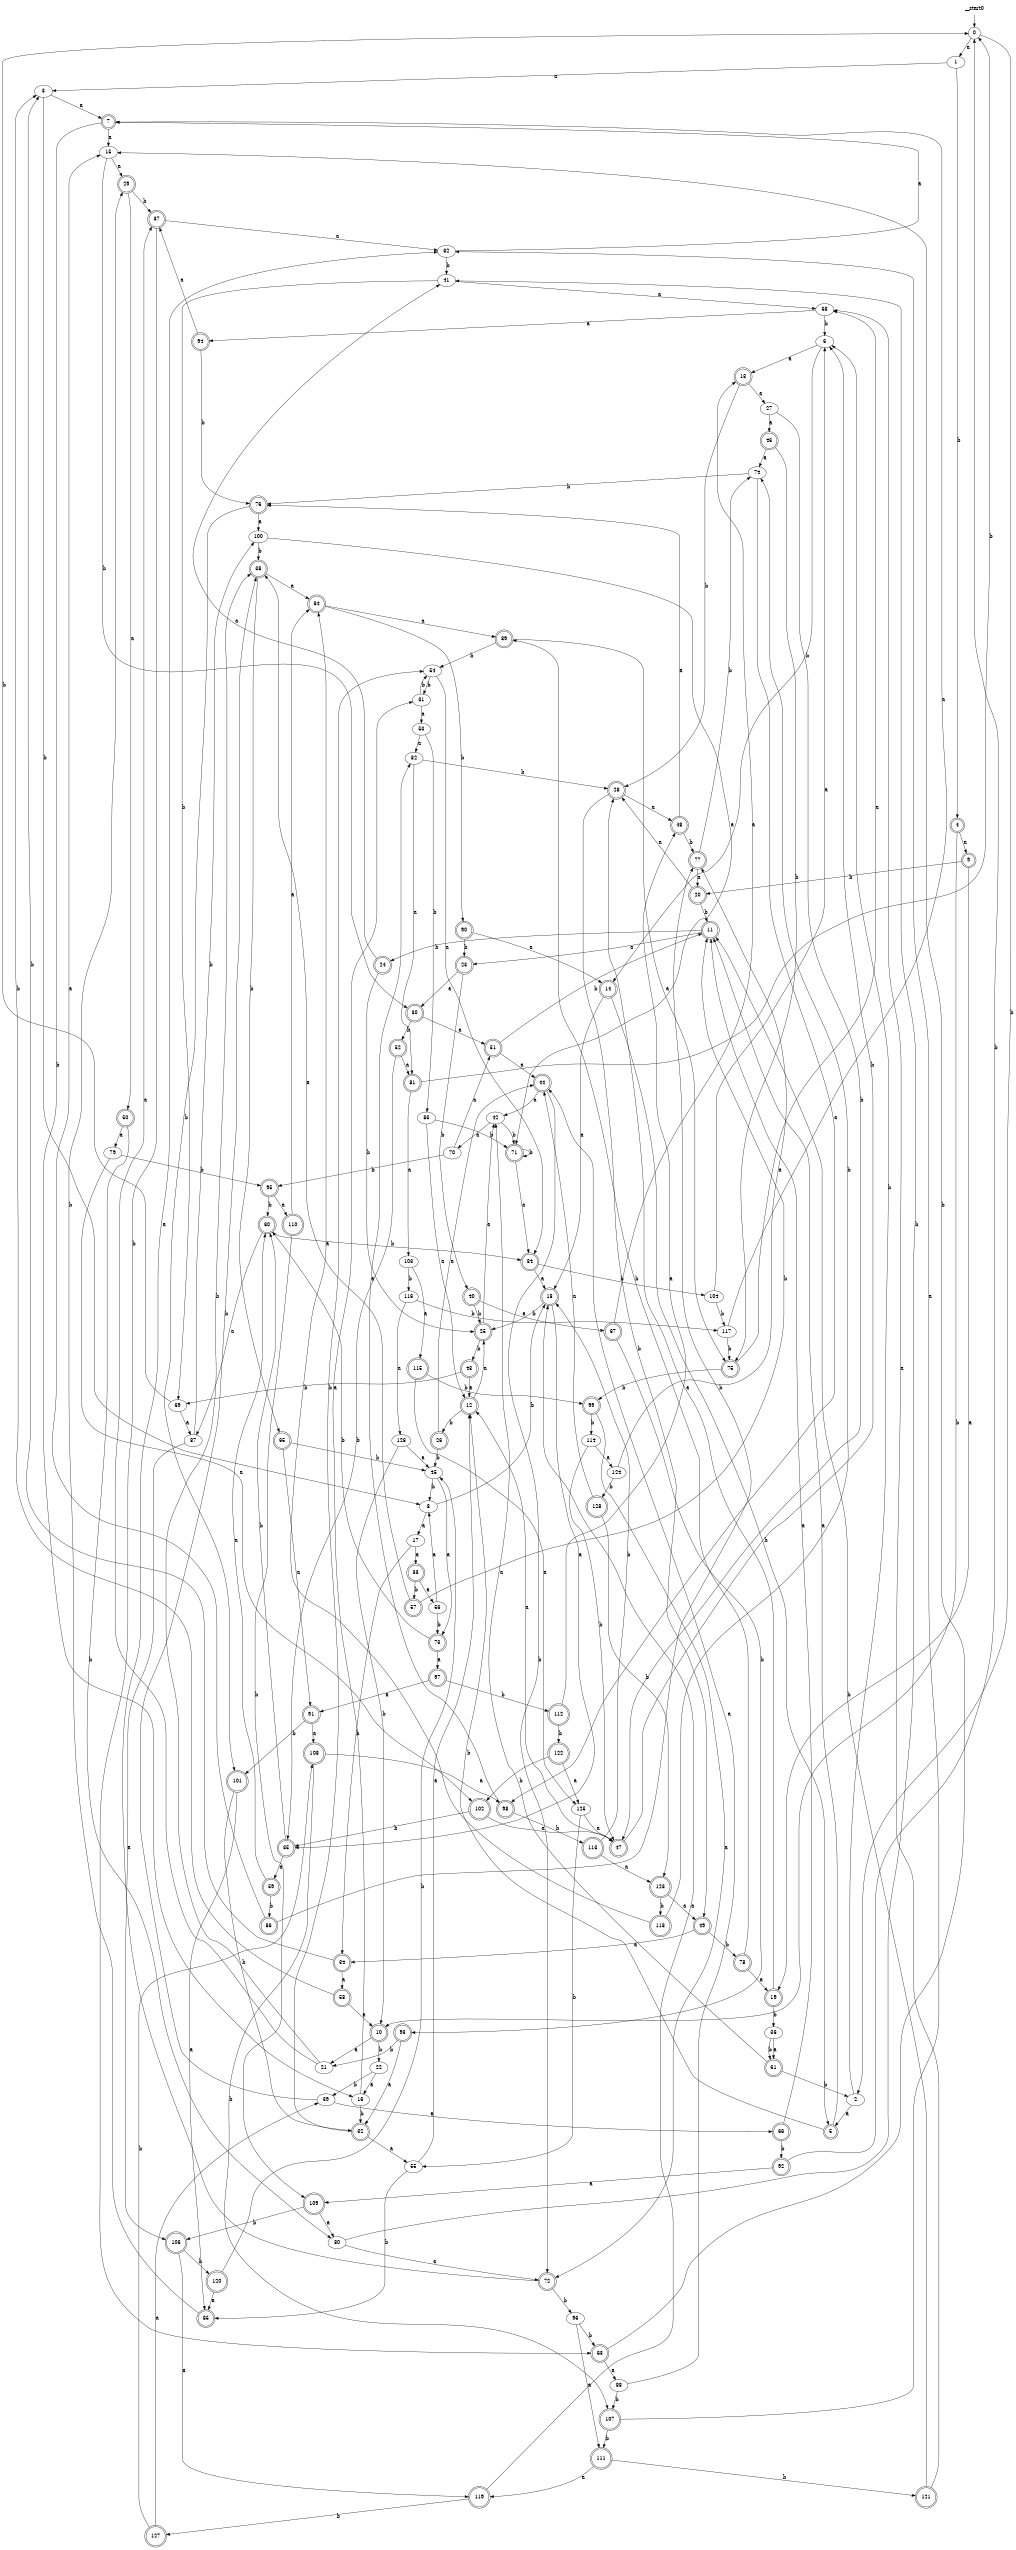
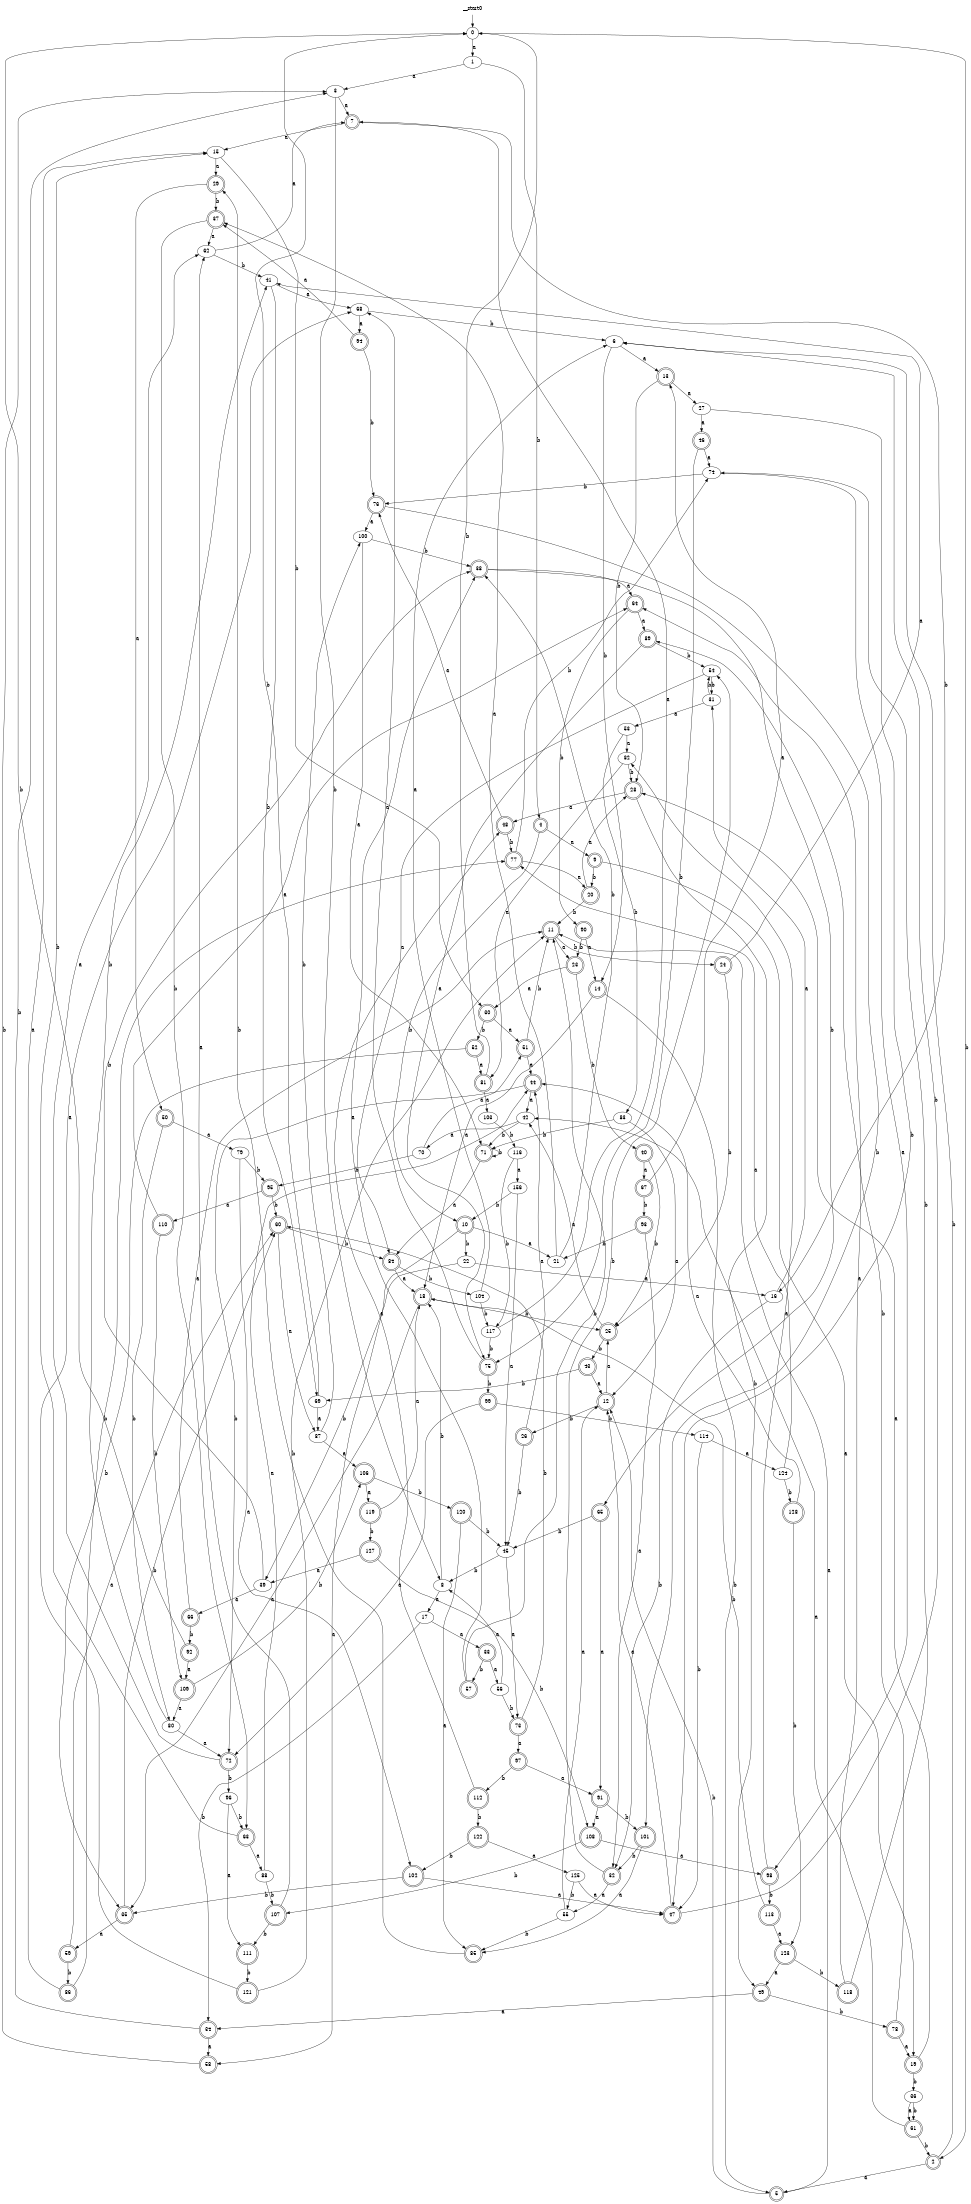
(418, 1369) -> none
(401, 1441) -> (517, 1188)
(359, 2014) -> (332, 1669)
(856, 2100) -> (933, 2162)
(546, 2489) -> none
